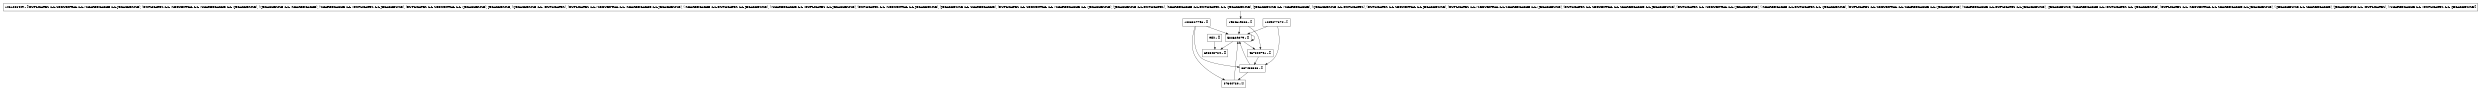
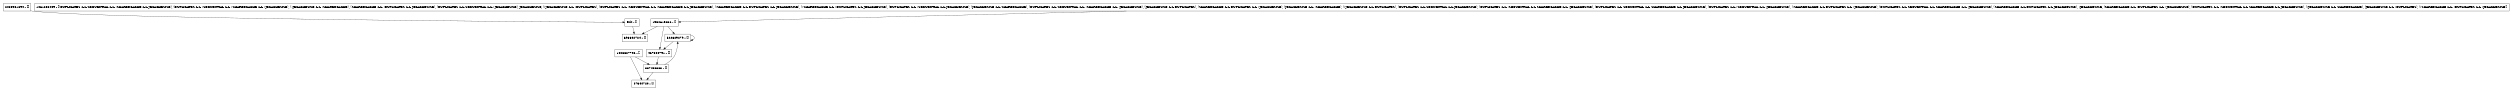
none -> (17, 7)
(1277, 23) -> none
(1216, 30) -> none
(1228, 45) -> (651, 30)
(1236, 62) -> none
